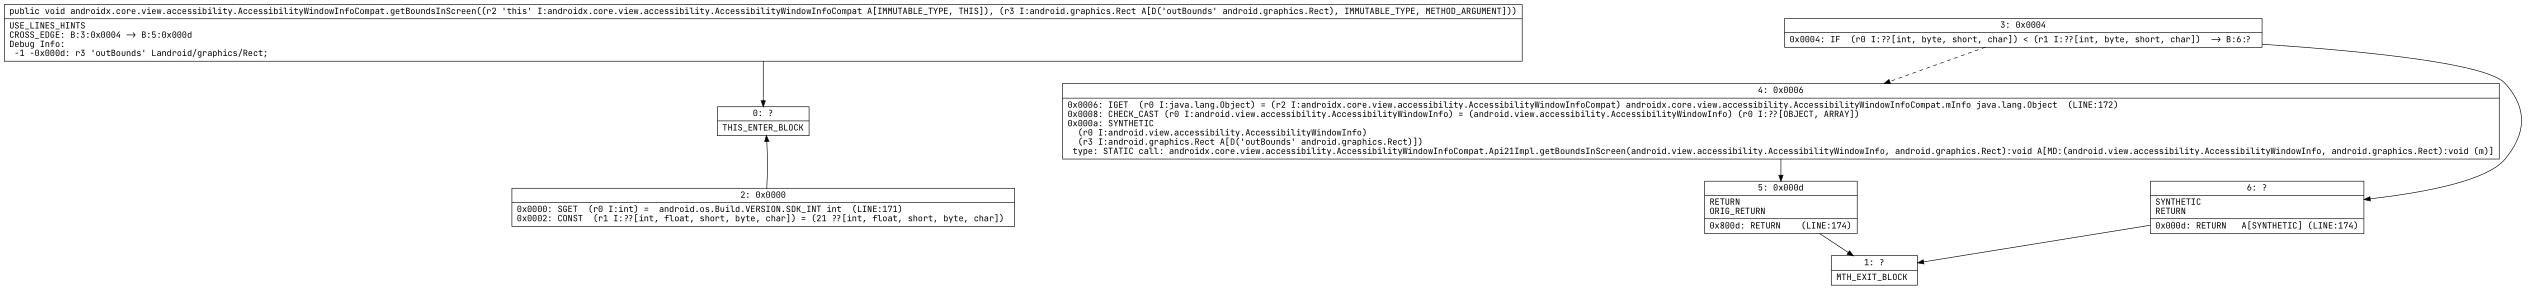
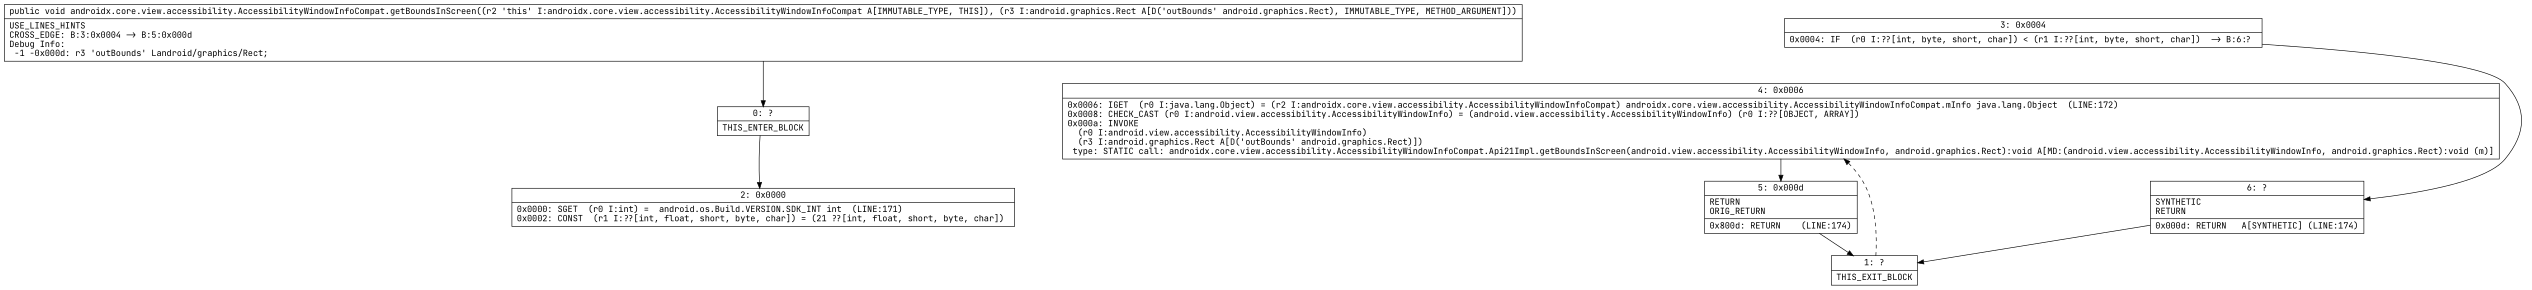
(1938, 64) -> (1872, 206)
(1116, 124) -> (1108, 124)
(767, 165) -> (759, 159)
(1872, 277) -> (1874, 277)
